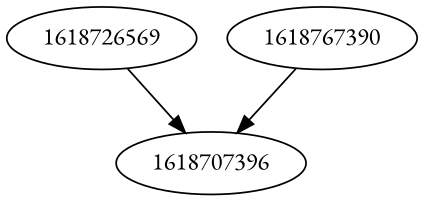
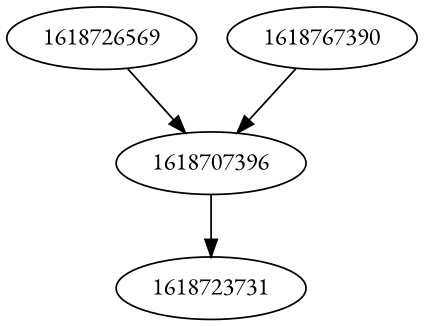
none -> (211, 288)
